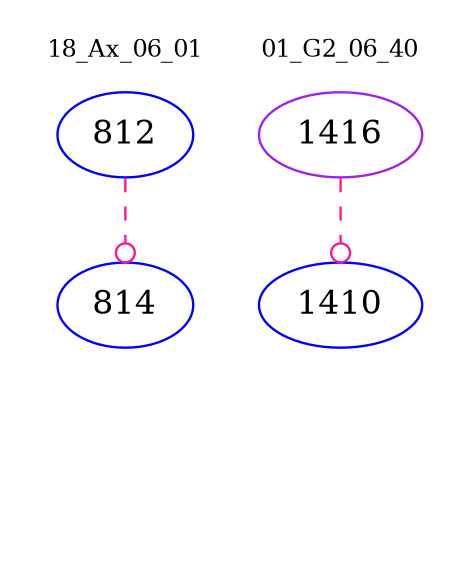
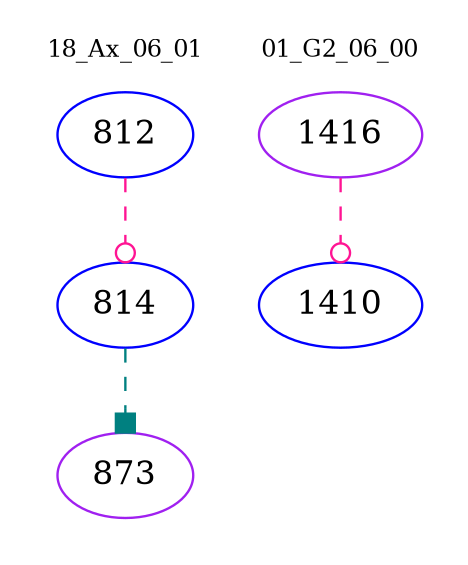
(341, 51) -> (341, 51)
none -> (125, 475)
